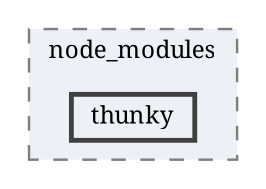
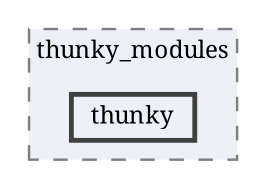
(133, 52) -> (133, 52)
